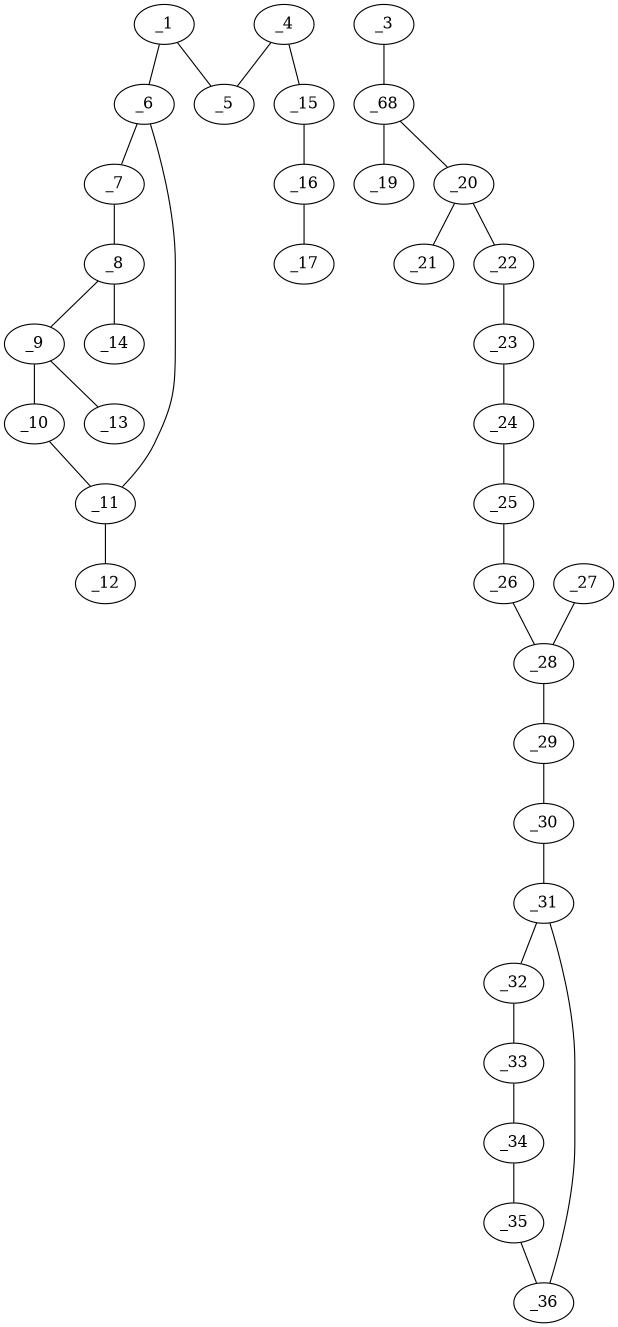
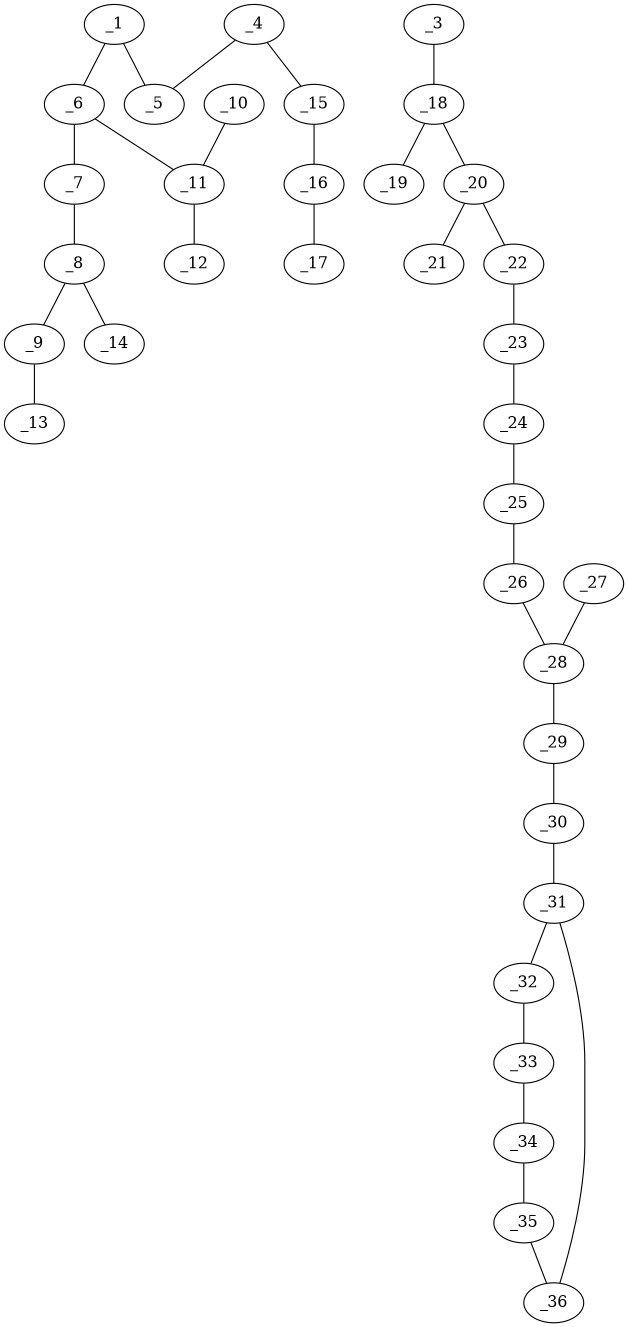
(384, 104) -> (434, 104)
(34, 384) -> none
